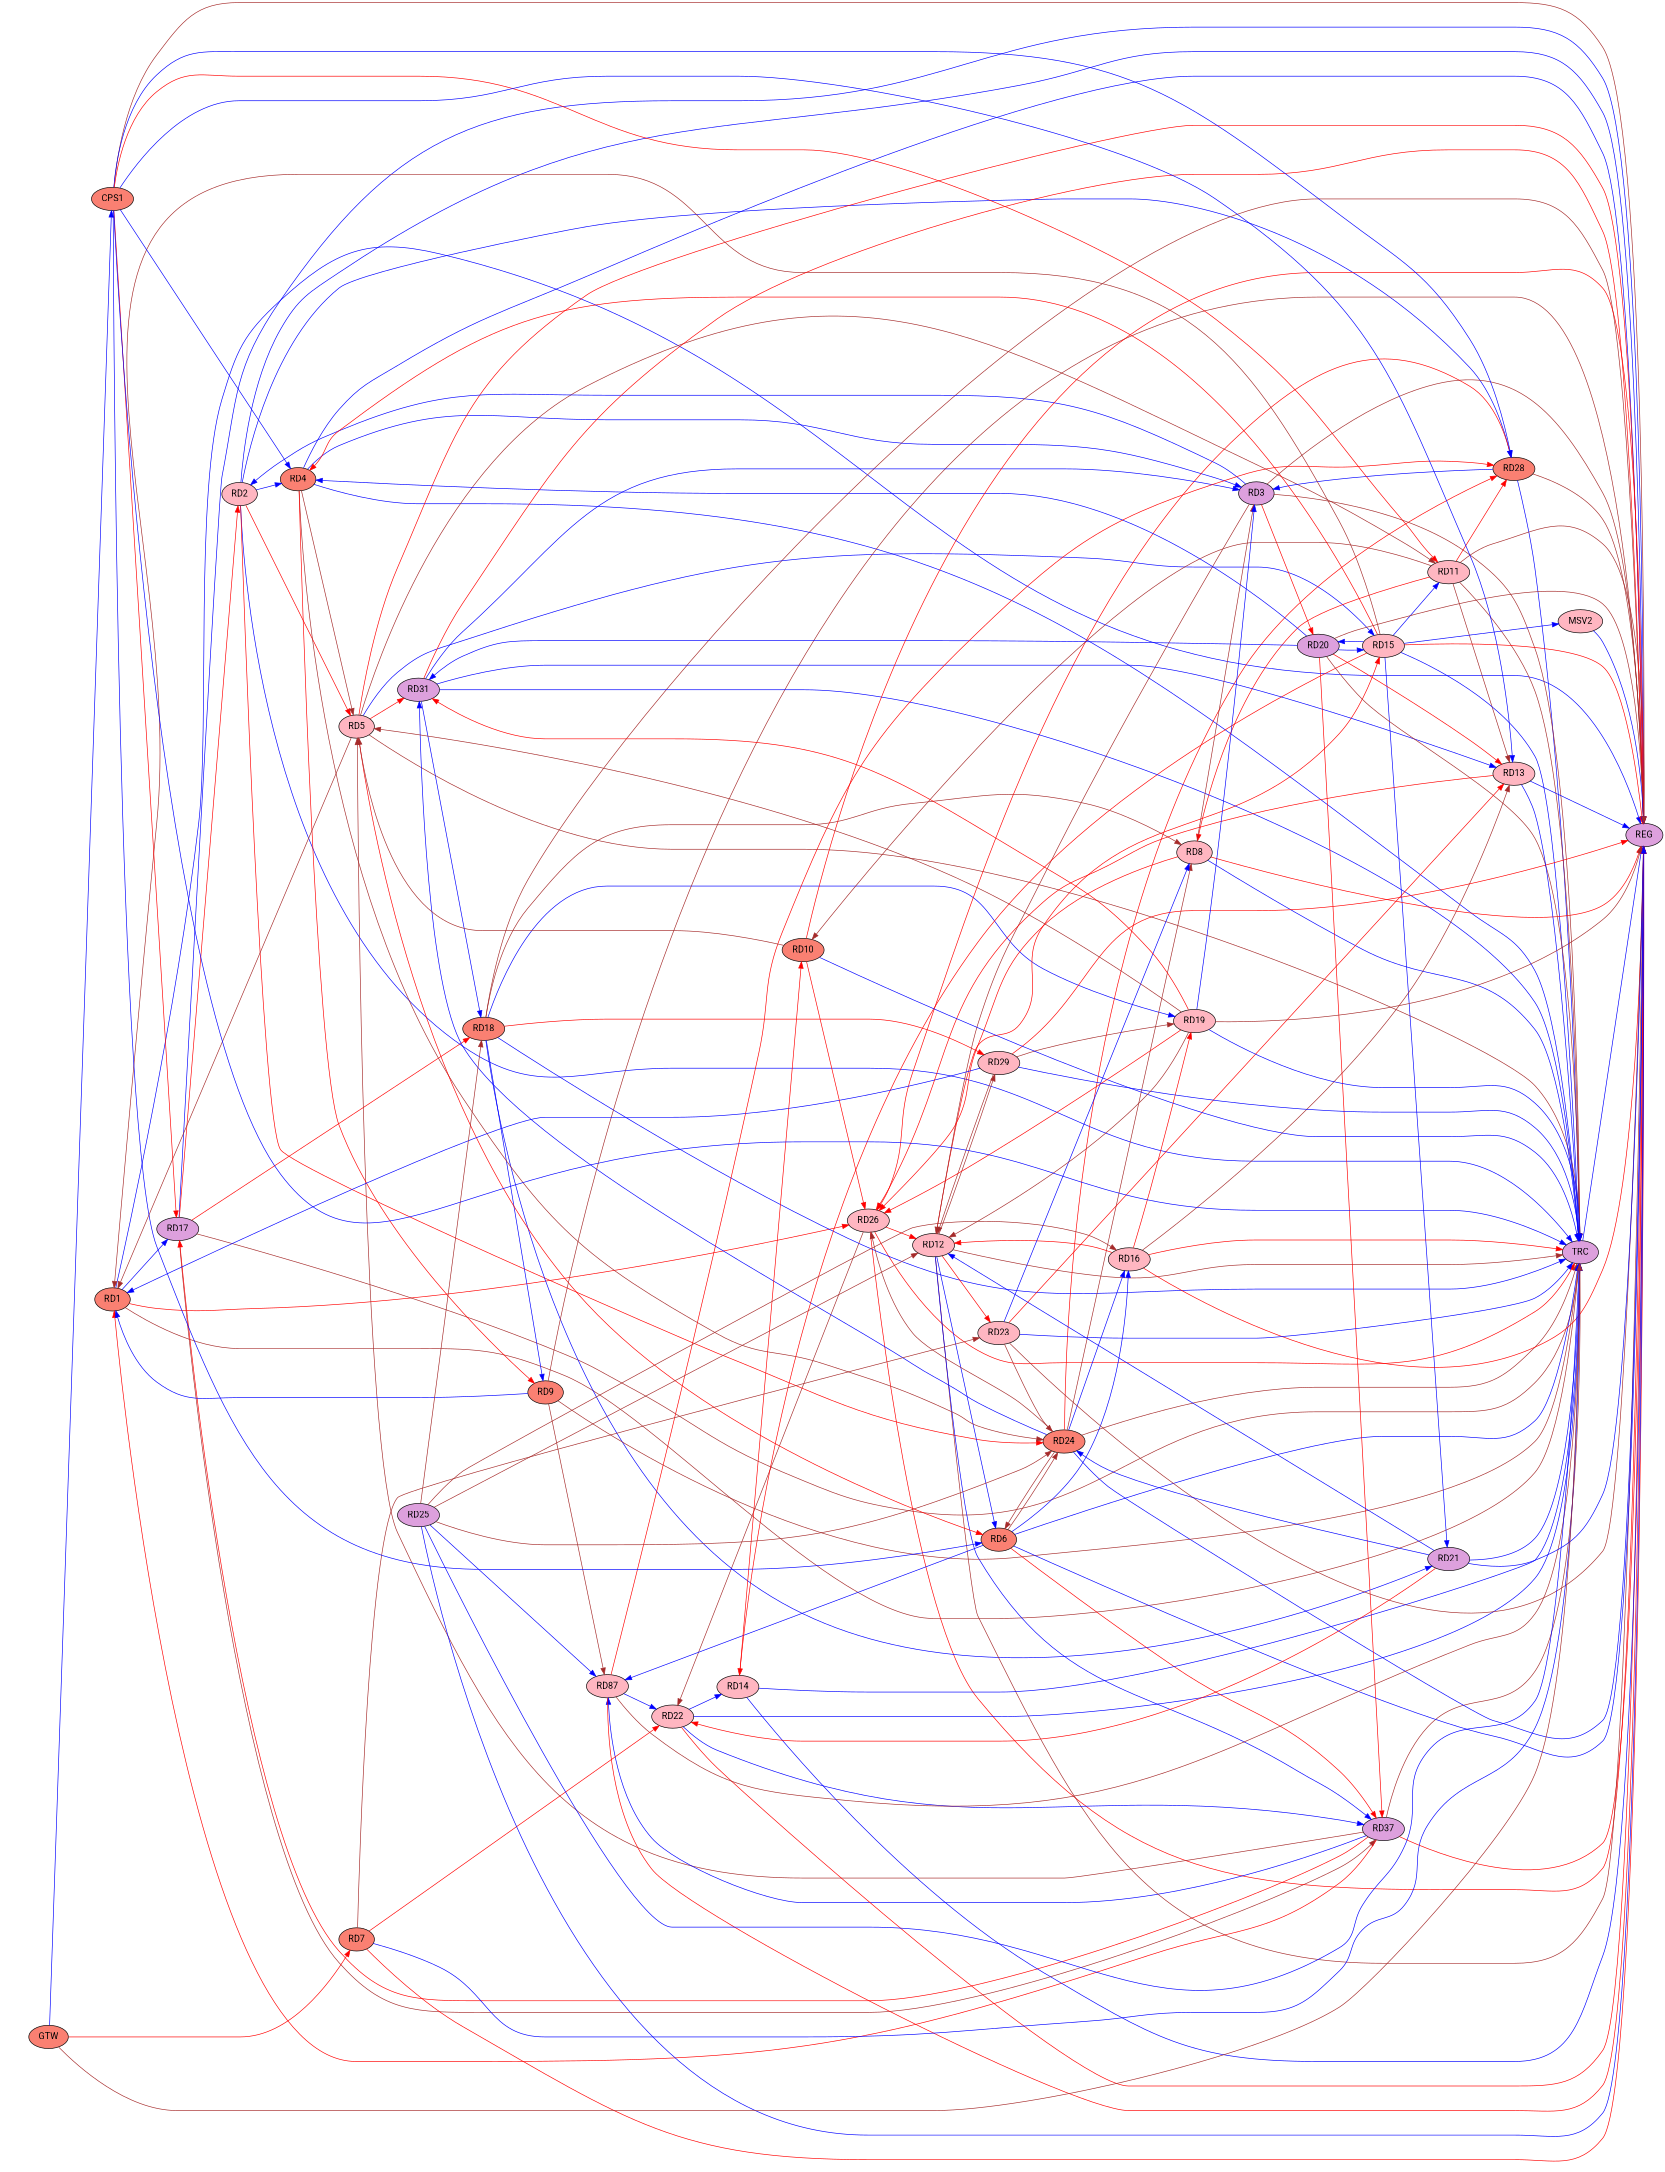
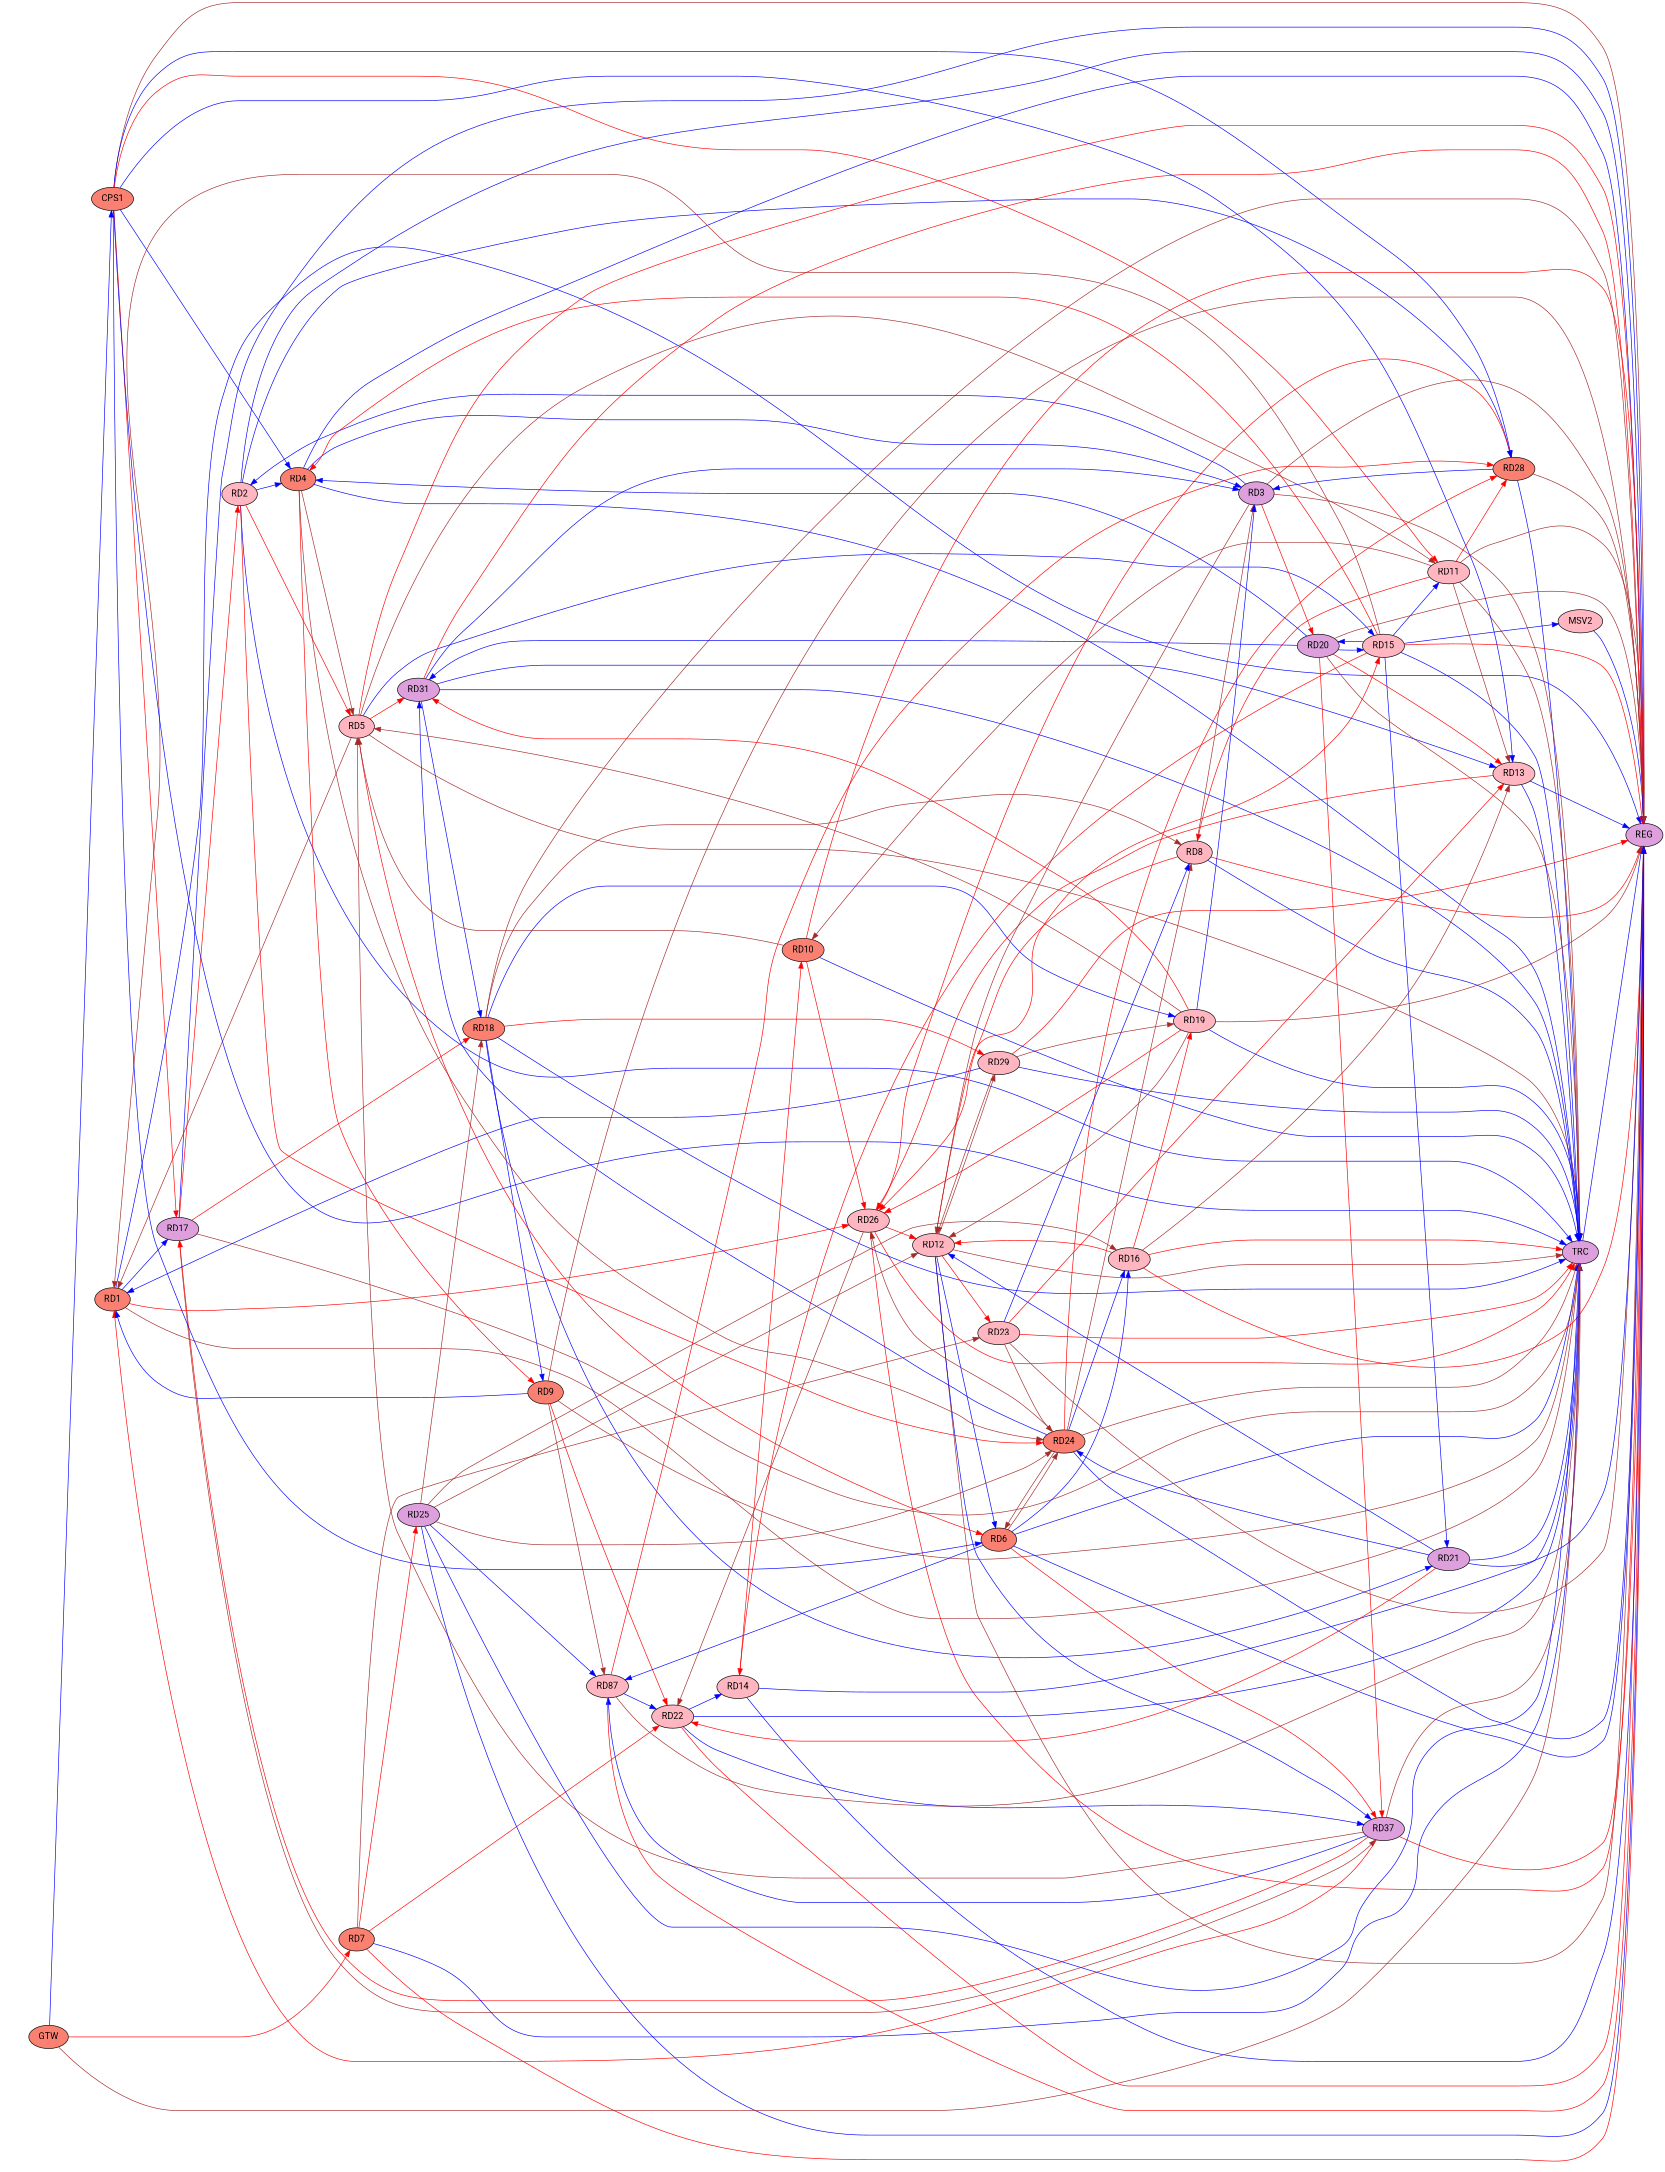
(1301, 1335) -> (1301, 1335)
none -> (605, 1552)
none -> (387, 1730)
